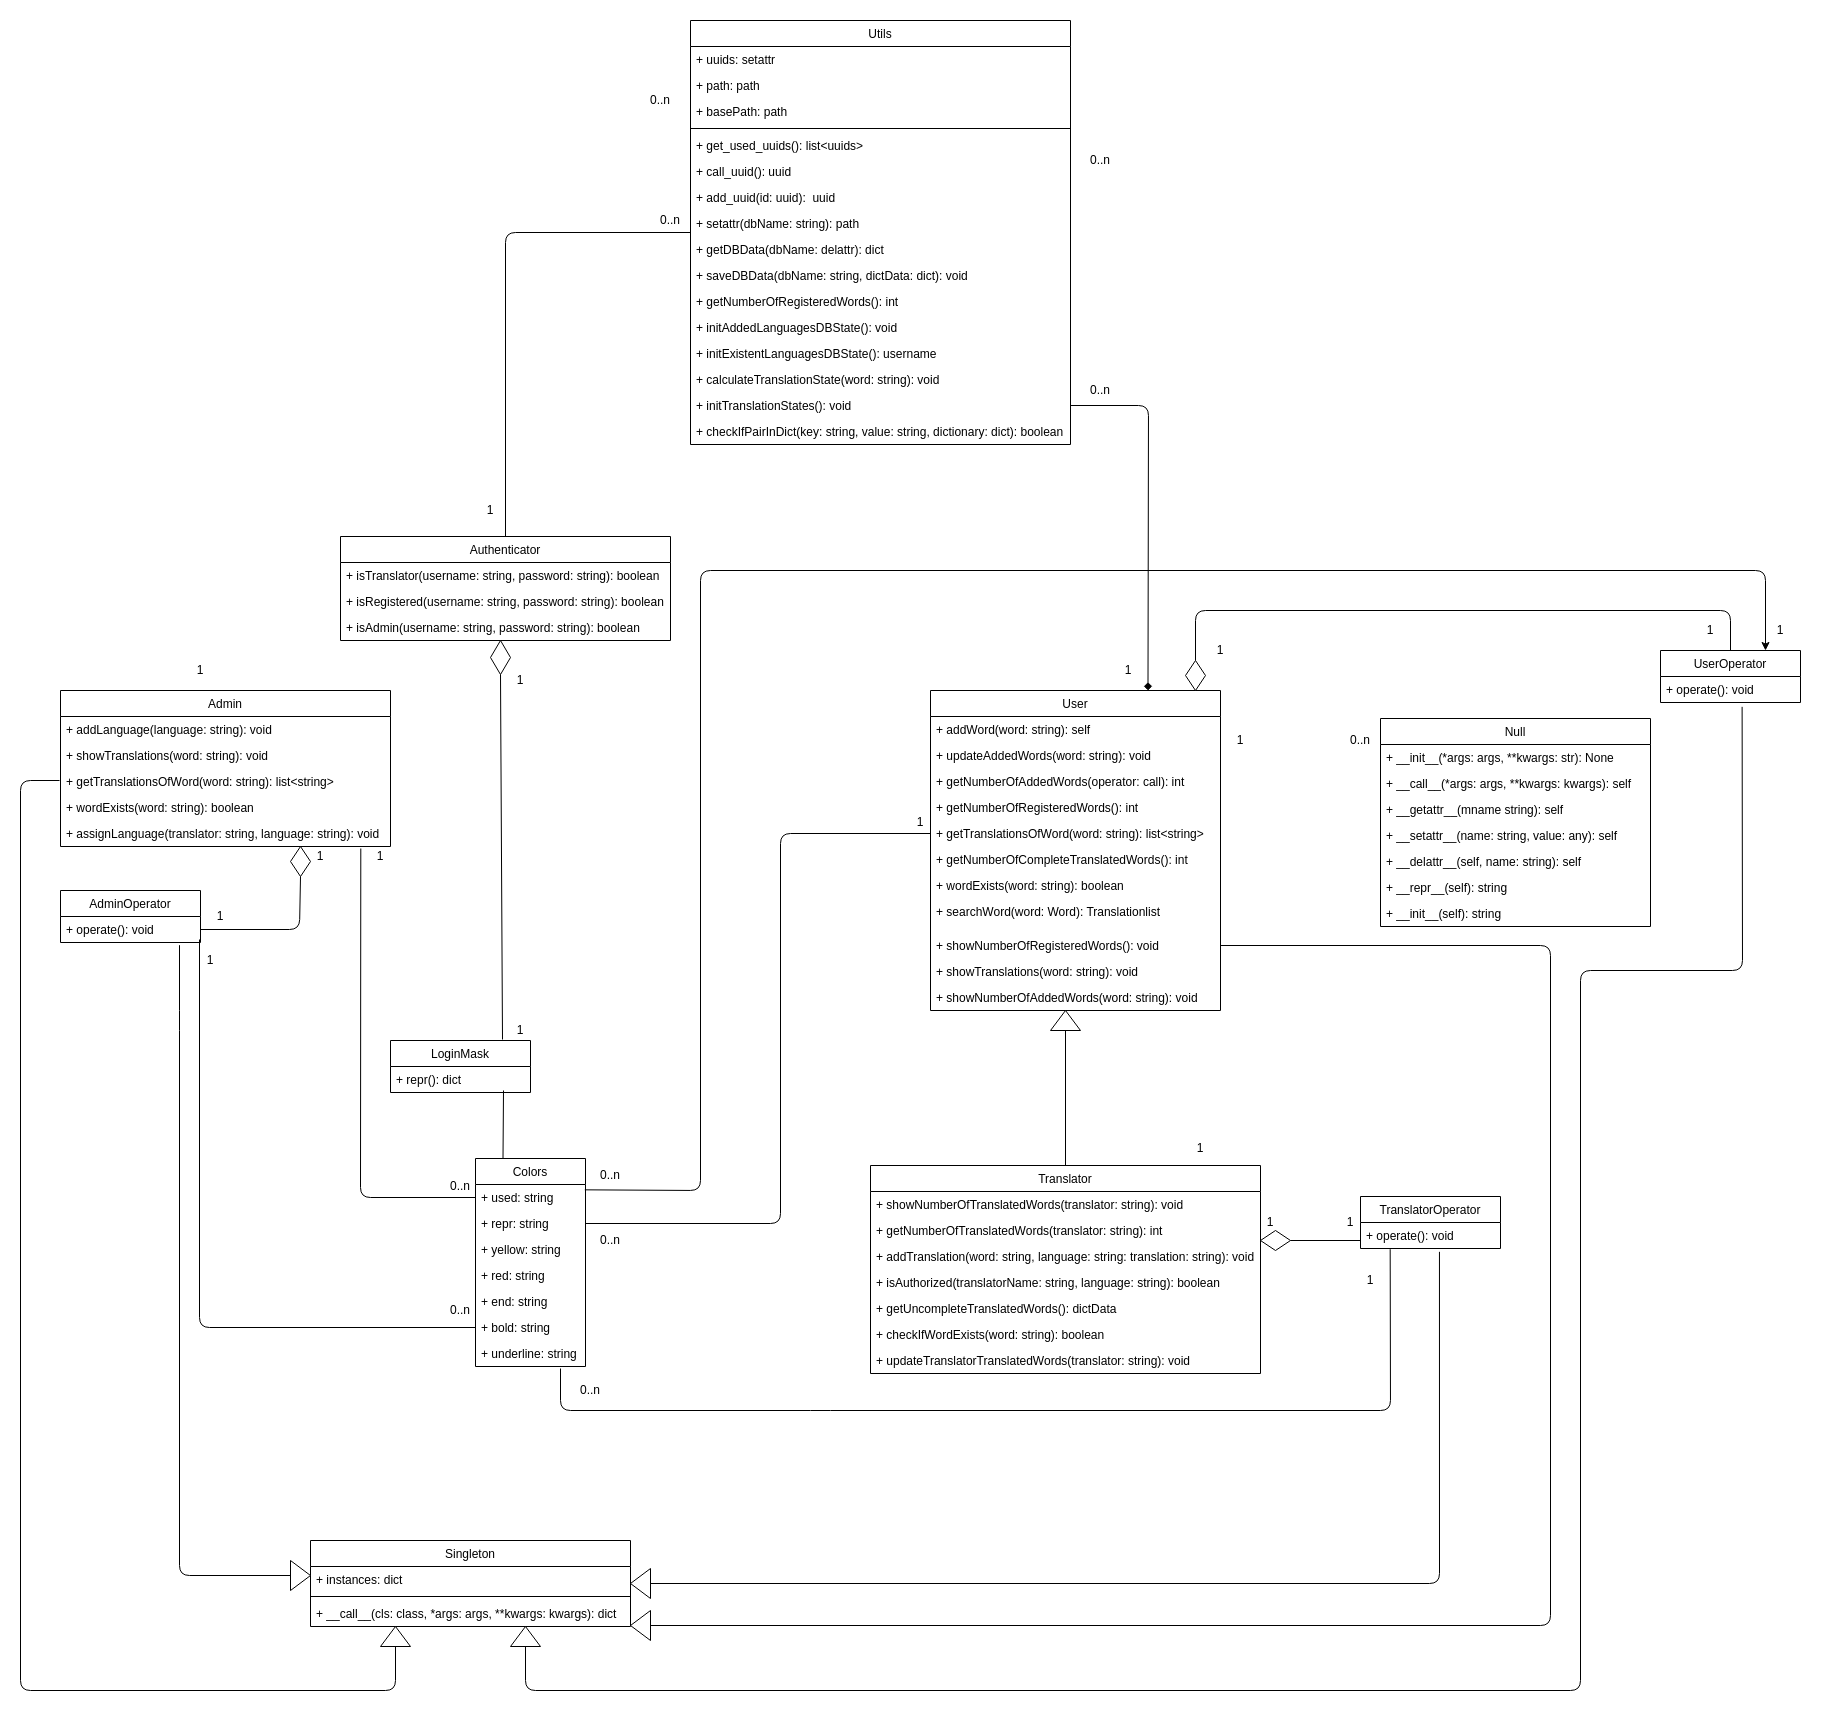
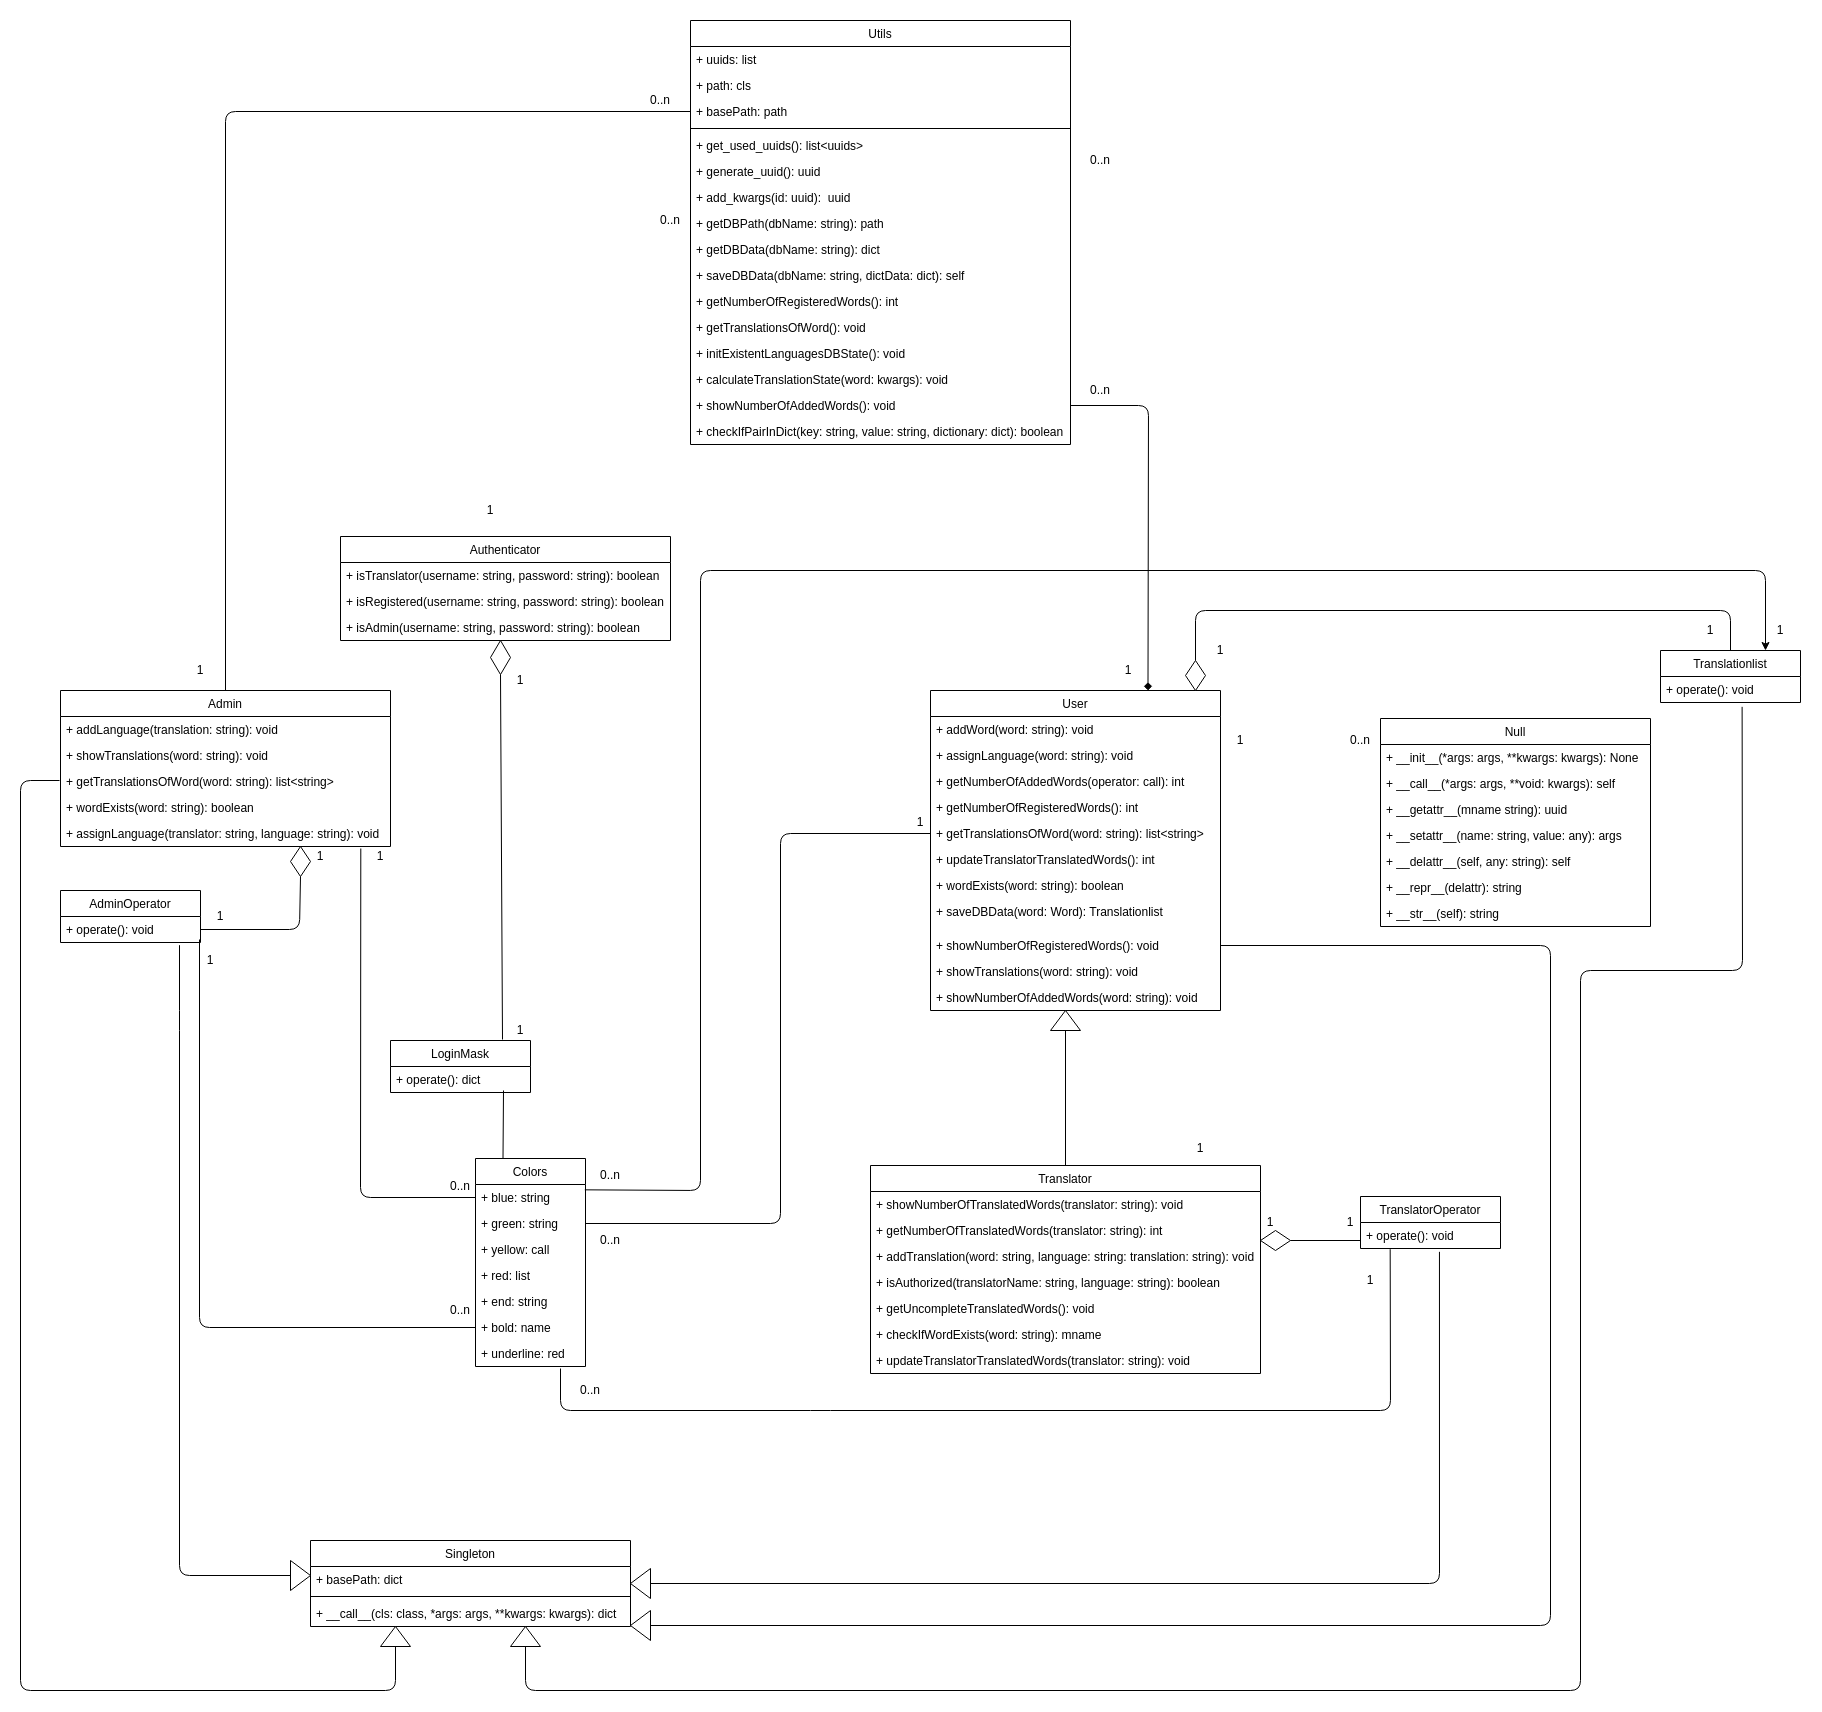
(744, 60) -> (730, 60)
(732, 86) -> (727, 86)
(749, 172) -> (765, 172)
none -> (226, 173)
(773, 198) -> (781, 198)
(791, 224) -> (798, 224)
(799, 250) -> (796, 250)
(844, 276) -> (844, 276)
(506, 297) -> none
(804, 328) -> (791, 328)
(828, 354) -> (813, 354)
(837, 380) -> (838, 380)
(788, 406) -> (797, 406)
(1730, 664) -> (1730, 664)
(178, 730) -> (186, 730)
(1023, 730) -> (1023, 730)
(1053, 756) -> (1044, 756)
(1517, 758) -> (1527, 758)
(1525, 784) -> (1517, 784)
(1488, 810) -> (1488, 810)
(1518, 836) -> (1520, 836)
(1071, 860) -> (1061, 860)
(1500, 862) -> (1497, 862)
(1459, 888) -> (1469, 888)
(1060, 912) -> (1060, 912)
(1456, 914) -> (1455, 914)
(437, 1080) -> (447, 1080)
(522, 1198) -> (520, 1198)
(523, 1224) -> (527, 1224)
(527, 1250) -> (519, 1250)
(520, 1276) -> (512, 1276)
(1008, 1309) -> (994, 1309)
(522, 1328) -> (517, 1328)
(1005, 1335) -> (999, 1335)
(537, 1354) -> (529, 1354)
(365, 1580) -> (364, 1580)
